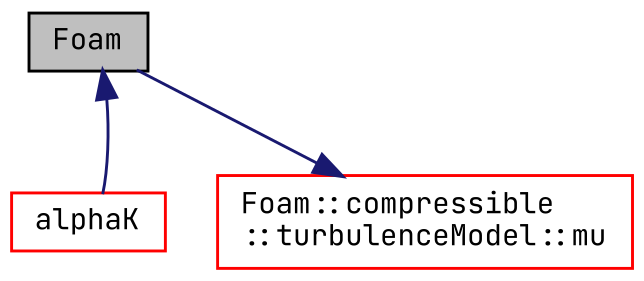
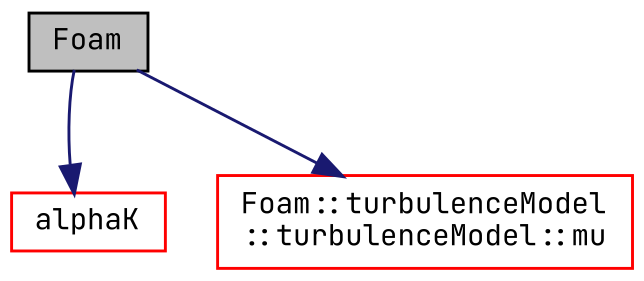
(108, 147) -> (69, 117)
(425, 222) -> (425, 222)
